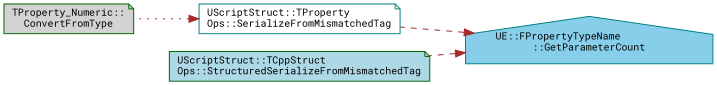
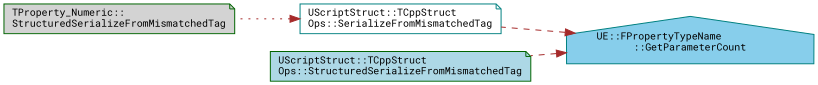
(69, 19) -> (119, 19)
(300, 19) -> (401, 19)
